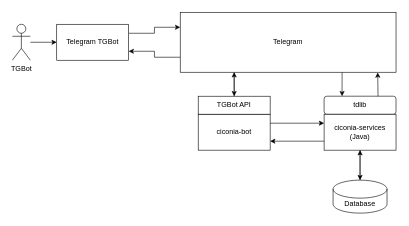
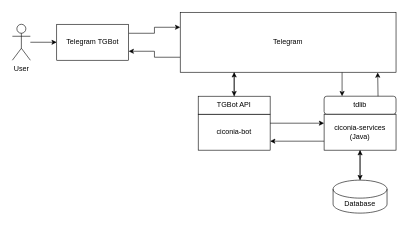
(22, 69) -> (22, 69)
